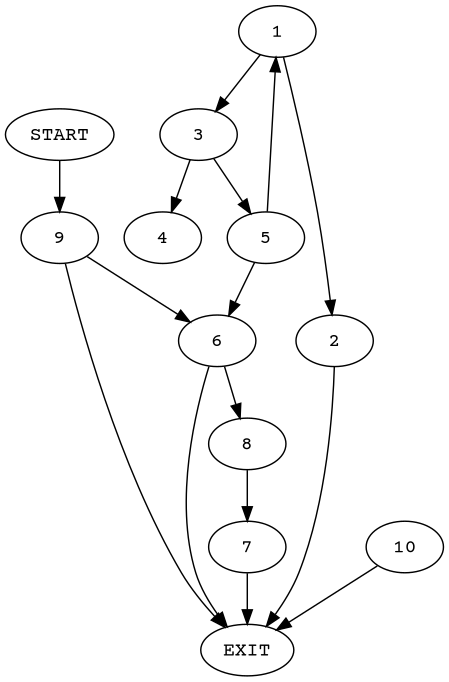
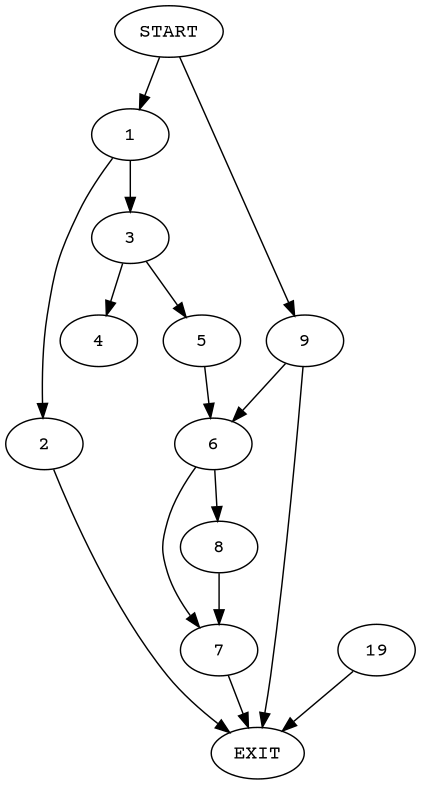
(271, 142) -> (152, 76)
(187, 493) -> (163, 541)
(405, 547) -> (377, 650)
